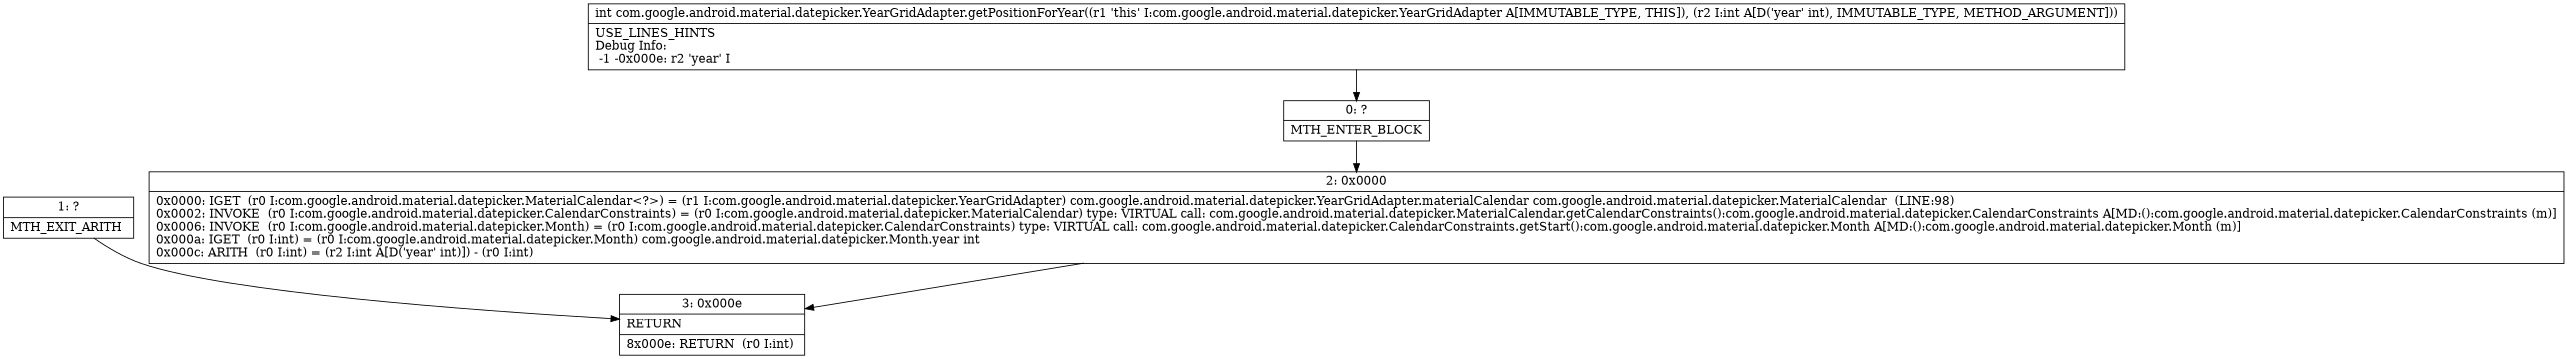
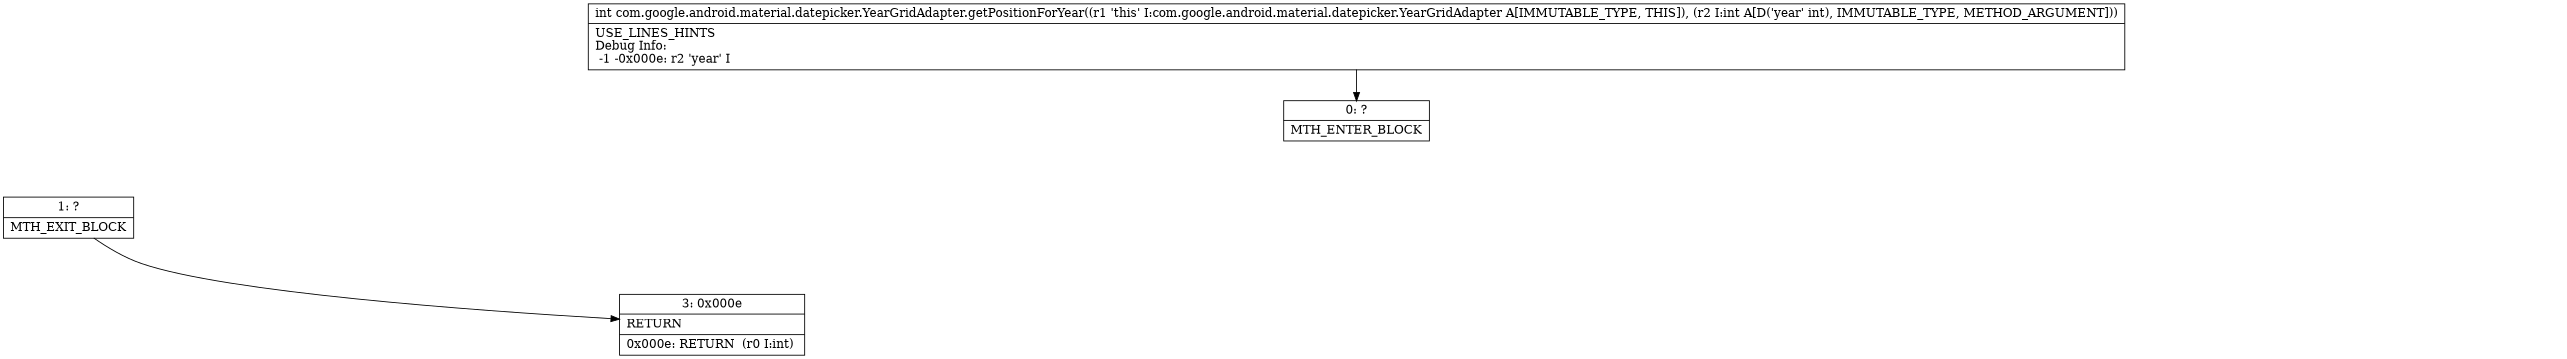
(1357, 218) -> none
(66, 228) -> (69, 228)
(712, 344) -> (712, 344)
